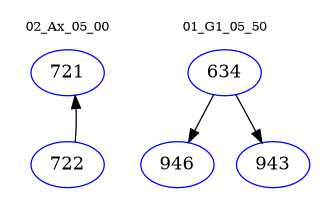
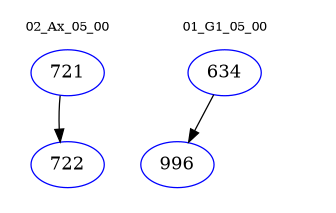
(225, 27) -> (225, 27)
(76, 125) -> (59, 112)
(177, 165) -> (177, 165)
(273, 165) -> none
